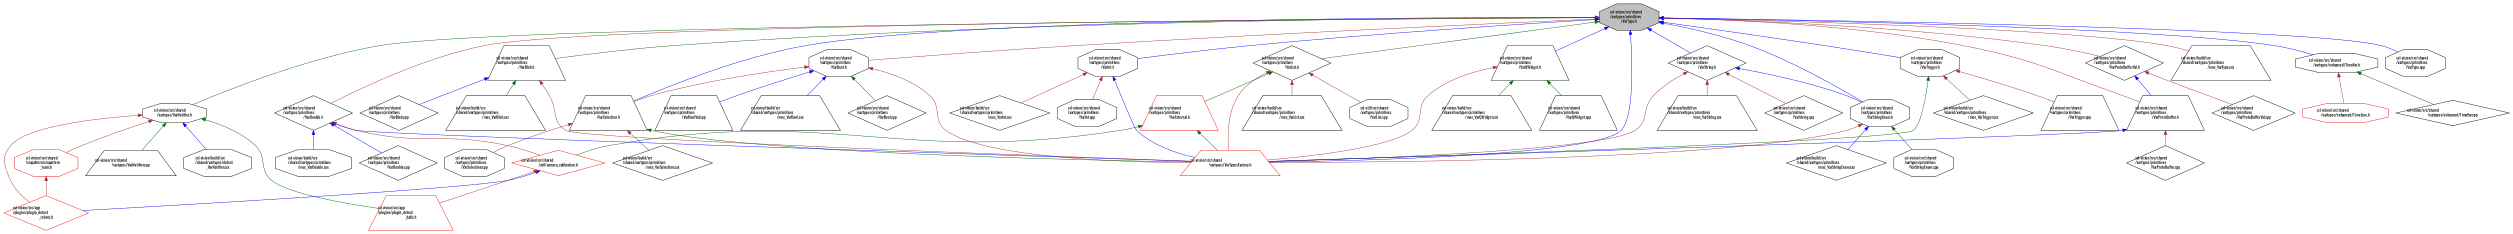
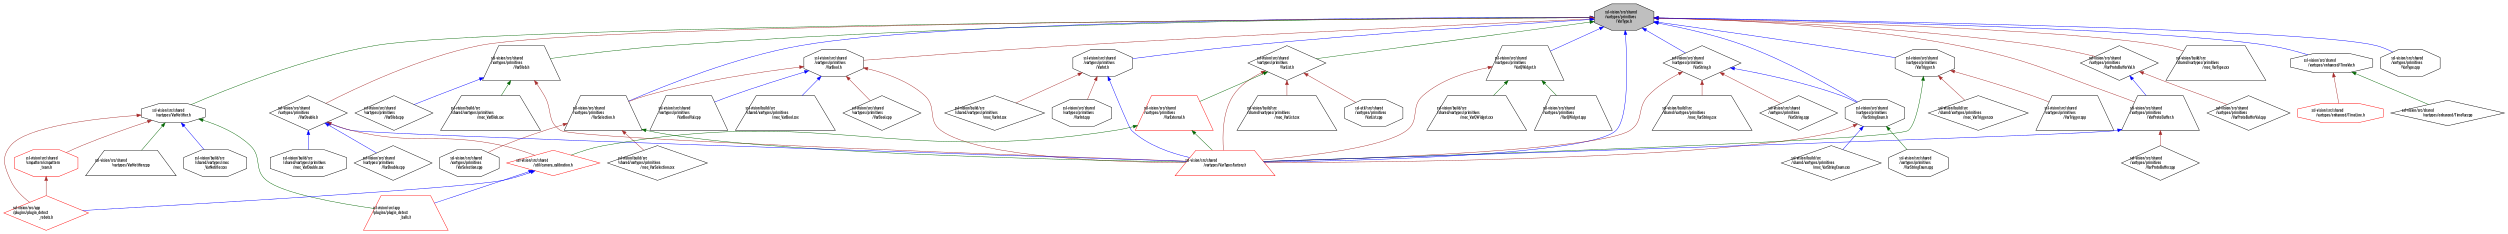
(865, 90) -> (860, 90)
(218, 163) -> (215, 163)
(487, 187) -> (482, 187)
